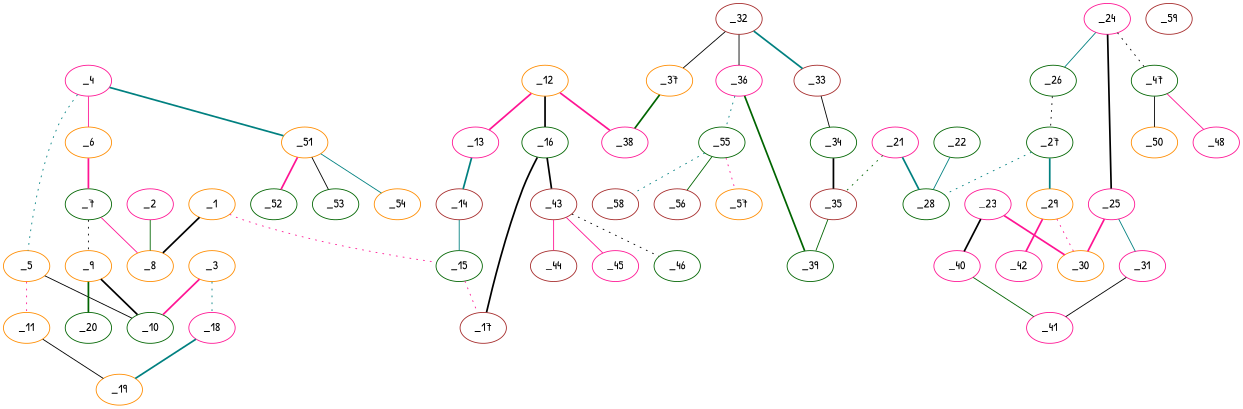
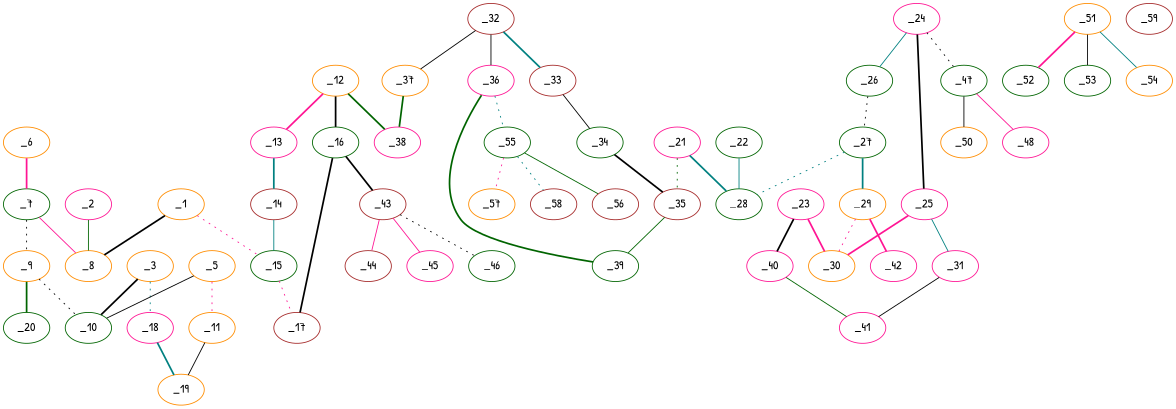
(88, 81) -> none
(585, 112) -> (366, 111)
(119, 297) -> (57, 297)
(181, 297) -> (119, 297)
